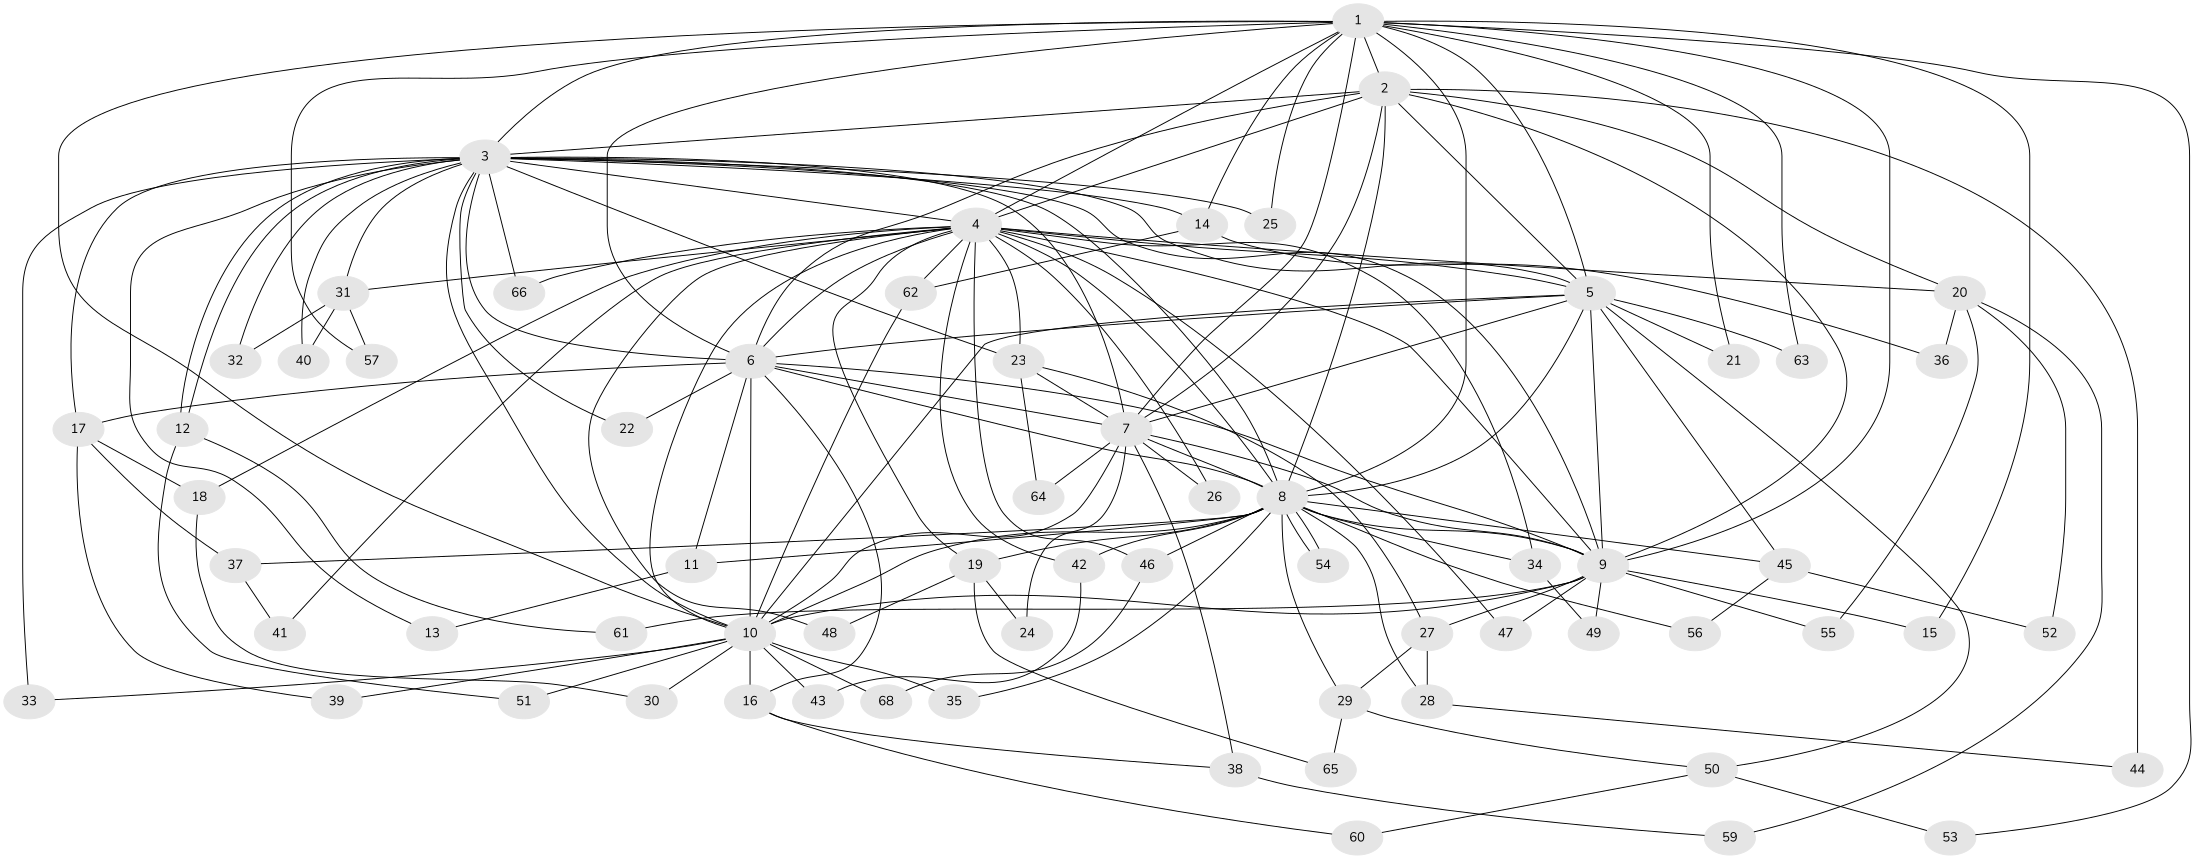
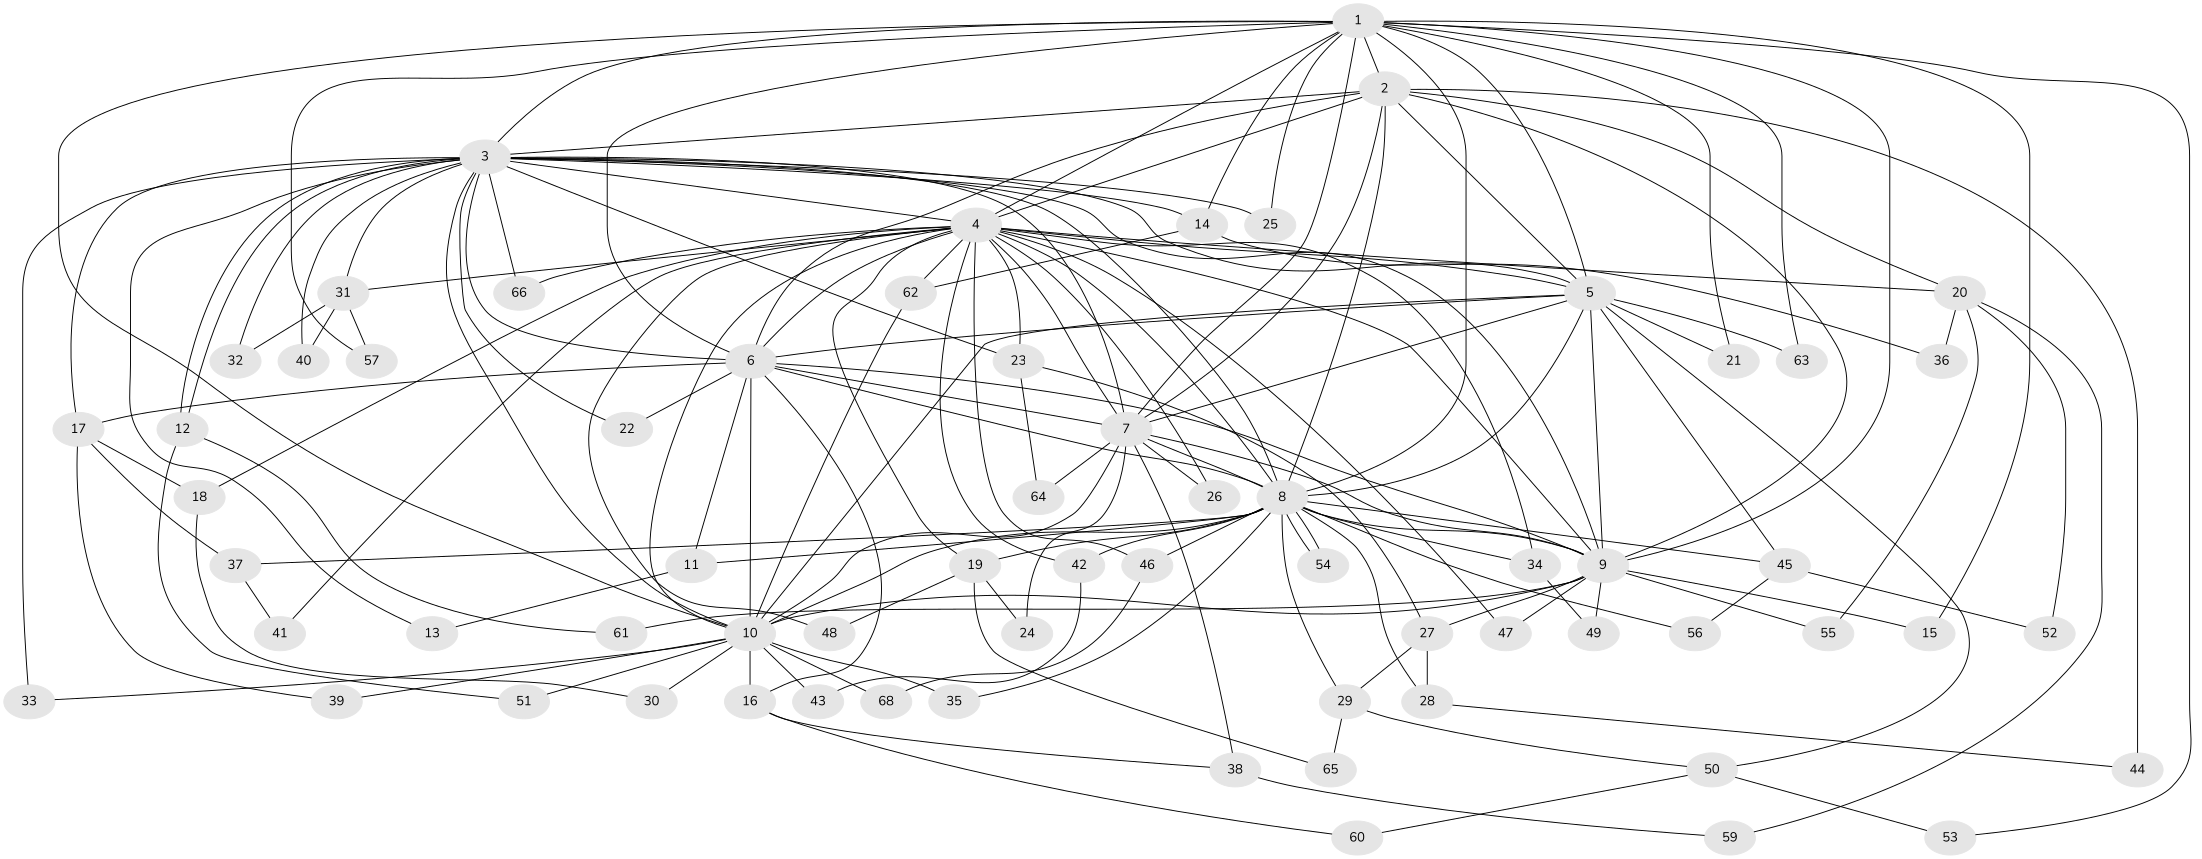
(1060, 388) -> (1060, 322)
